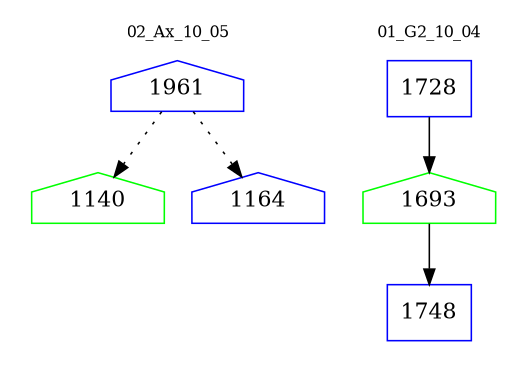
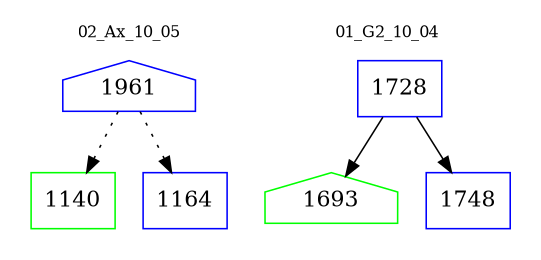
(98, 201) -> (73, 201)
(258, 201) -> (185, 201)
(429, 246) -> (430, 138)
